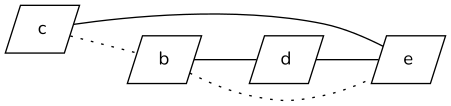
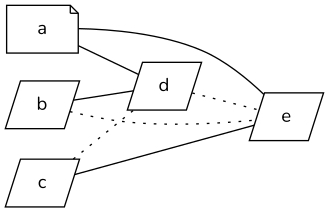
none -> (42, 29)
(103, 44) -> (103, 135)
(347, 60) -> (225, 101)
